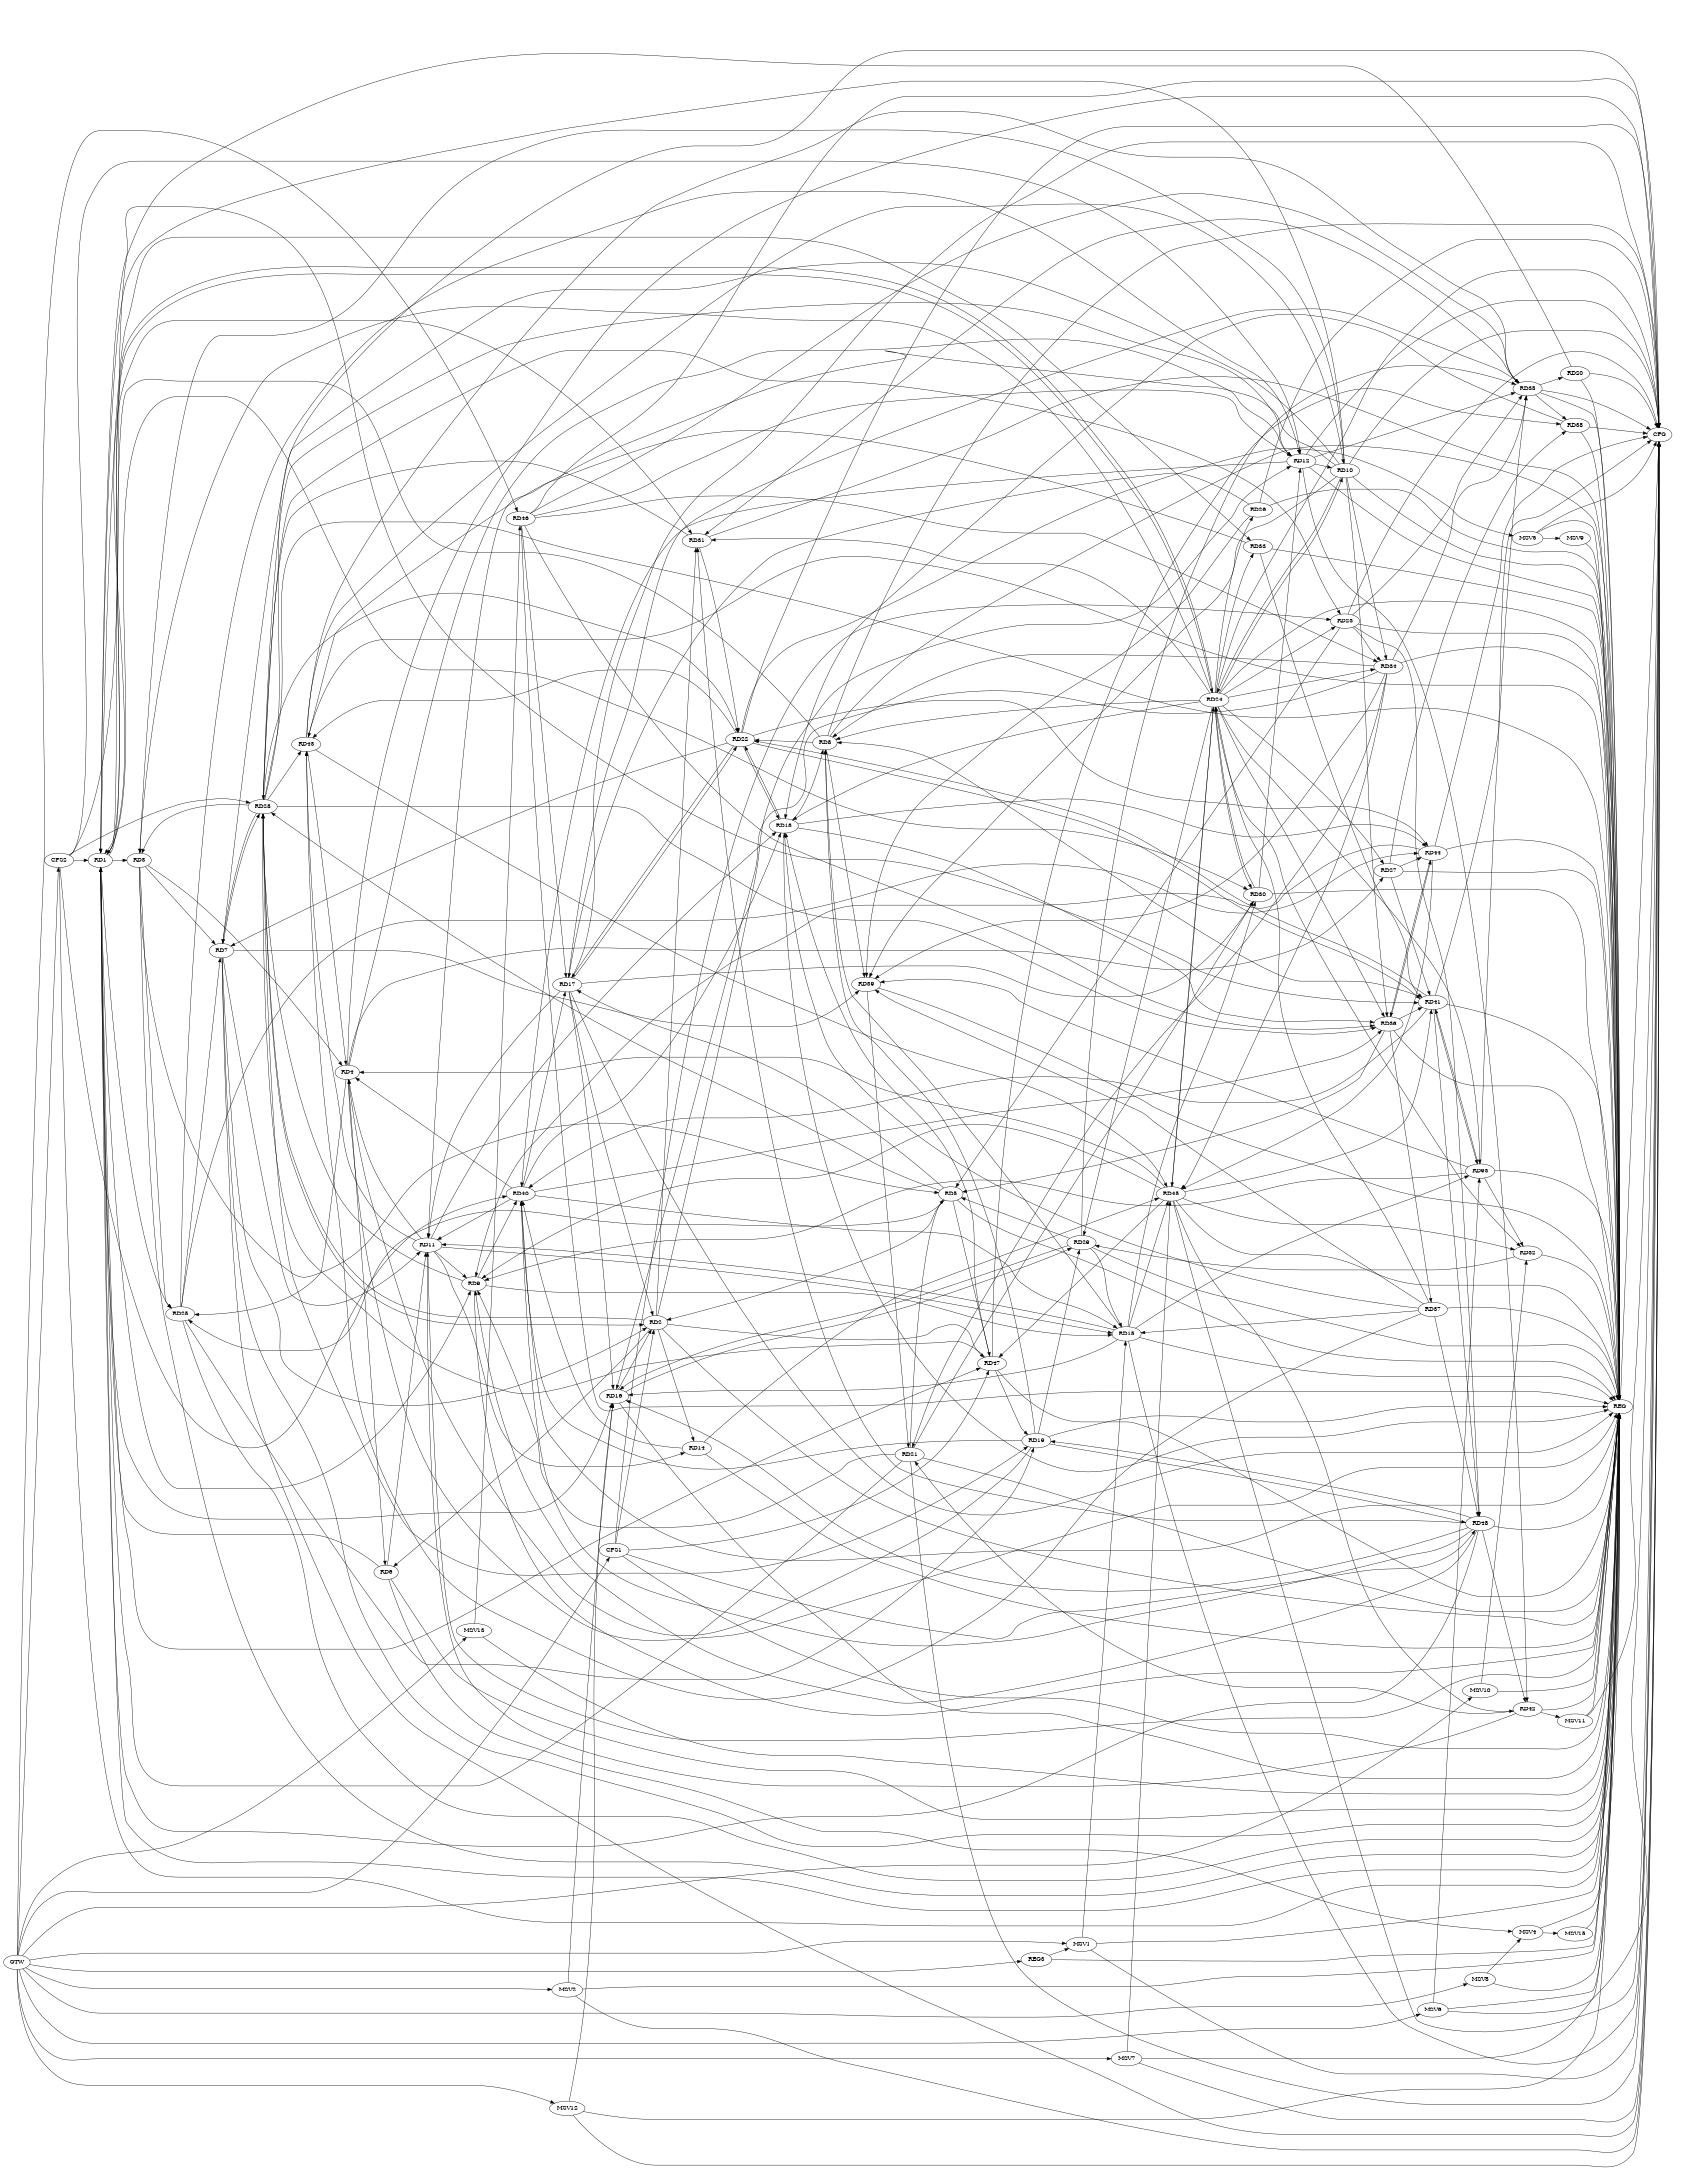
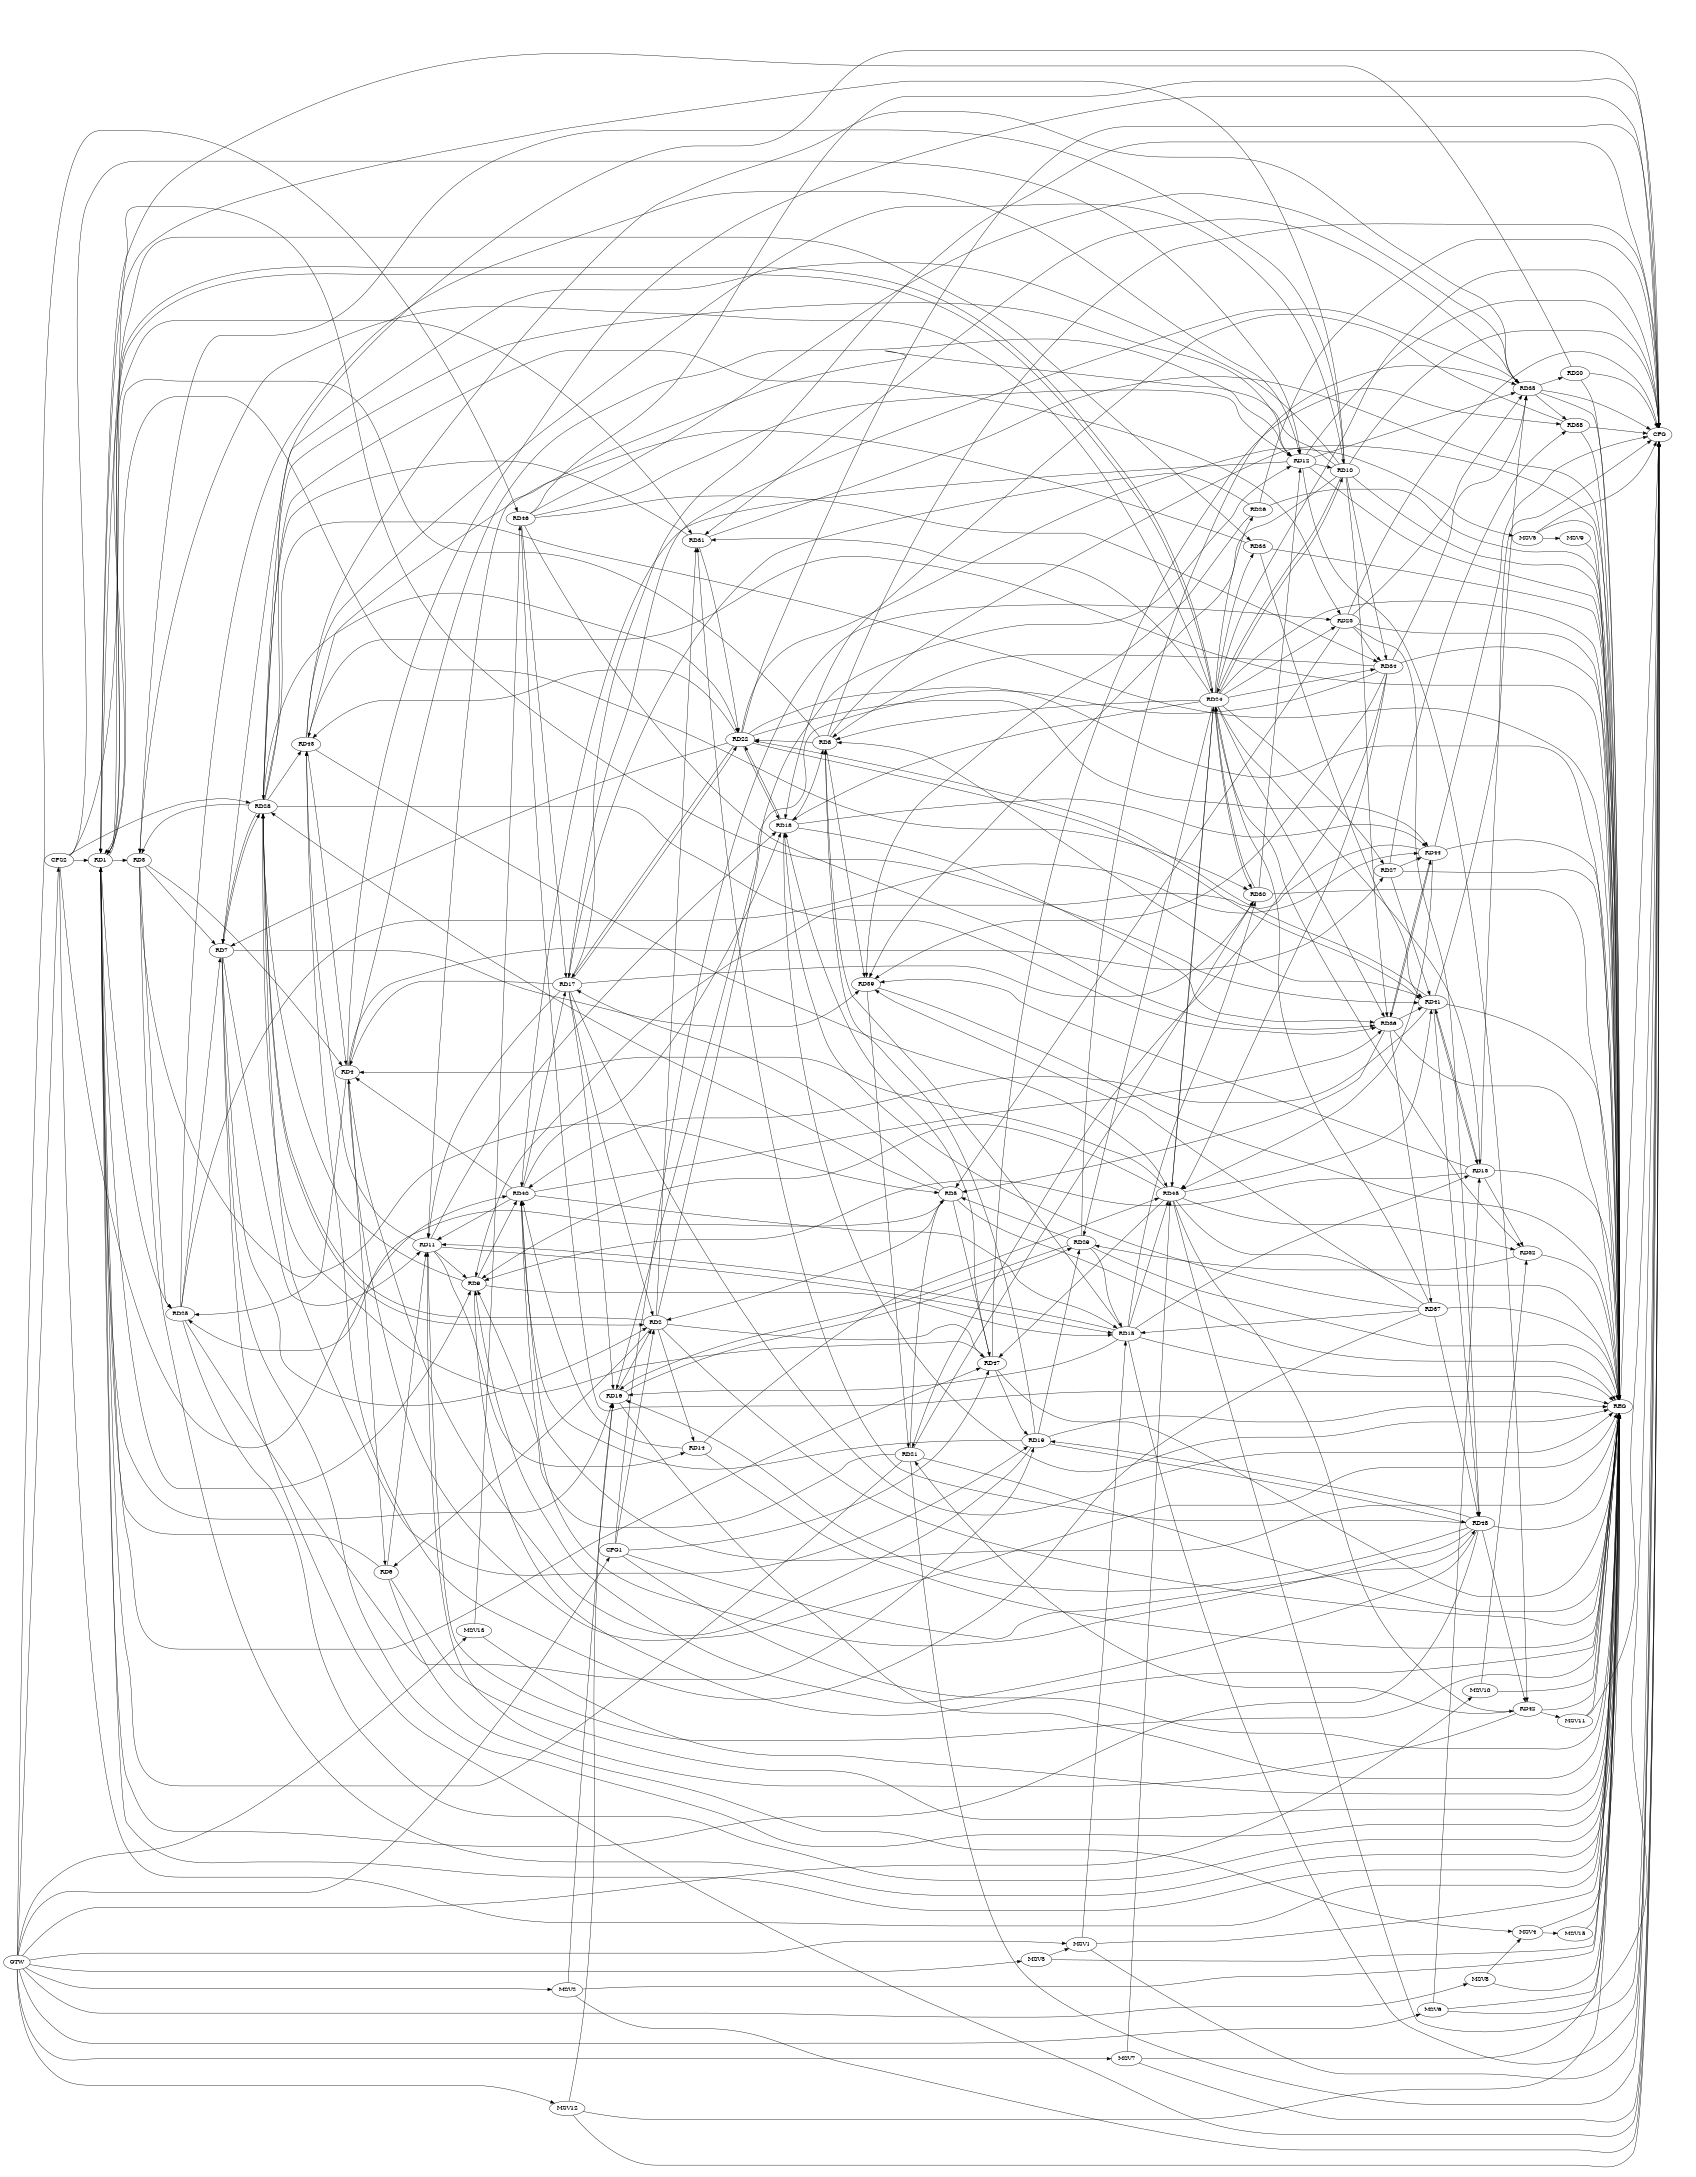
none -> (1465, 746)
(373, 1167) -> (432, 981)
(1480, 1171) -> (1480, 1171)
(614, 1550) -> (614, 1550)
(1036, 1960) -> (1036, 1960)
